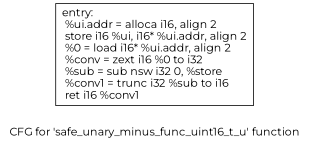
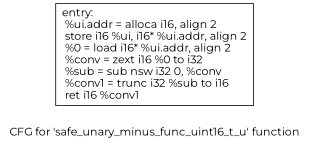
(142, 72) -> (142, 72)
